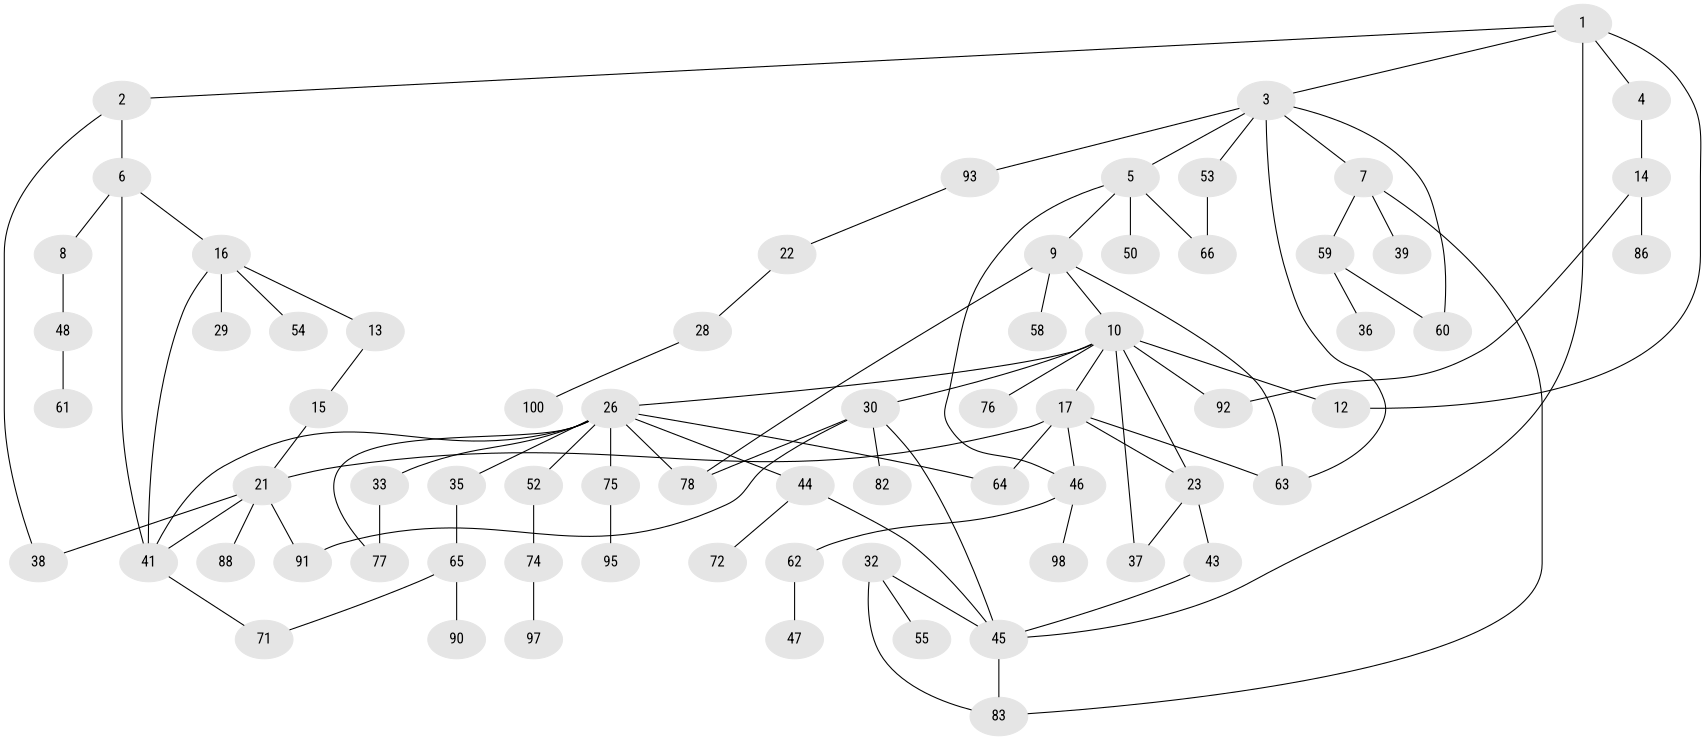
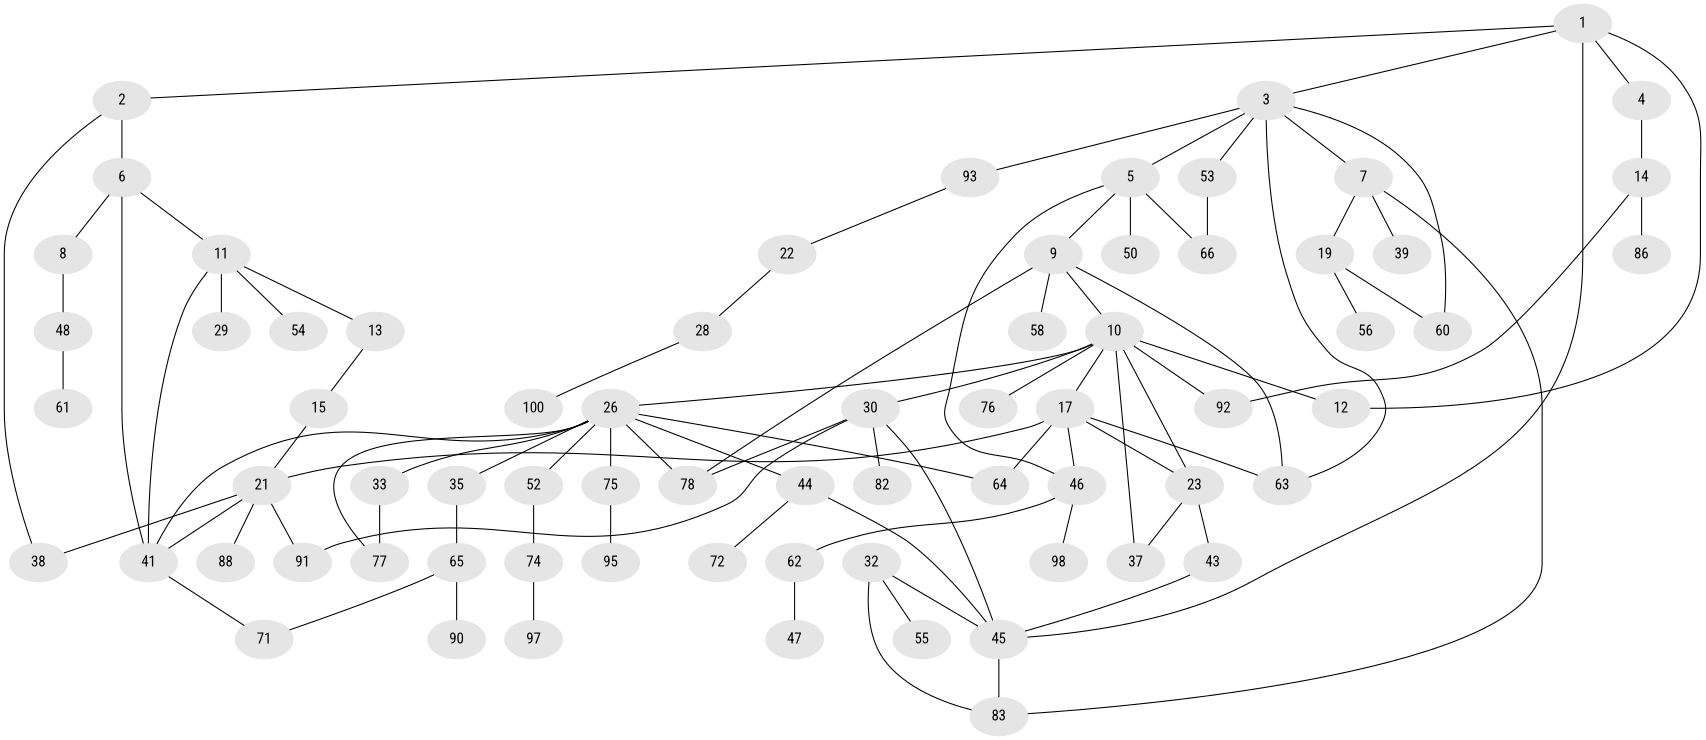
(221, 255) -> (221, 255)
(1325, 255) -> (1325, 255)
(1366, 332) -> (1366, 332)
